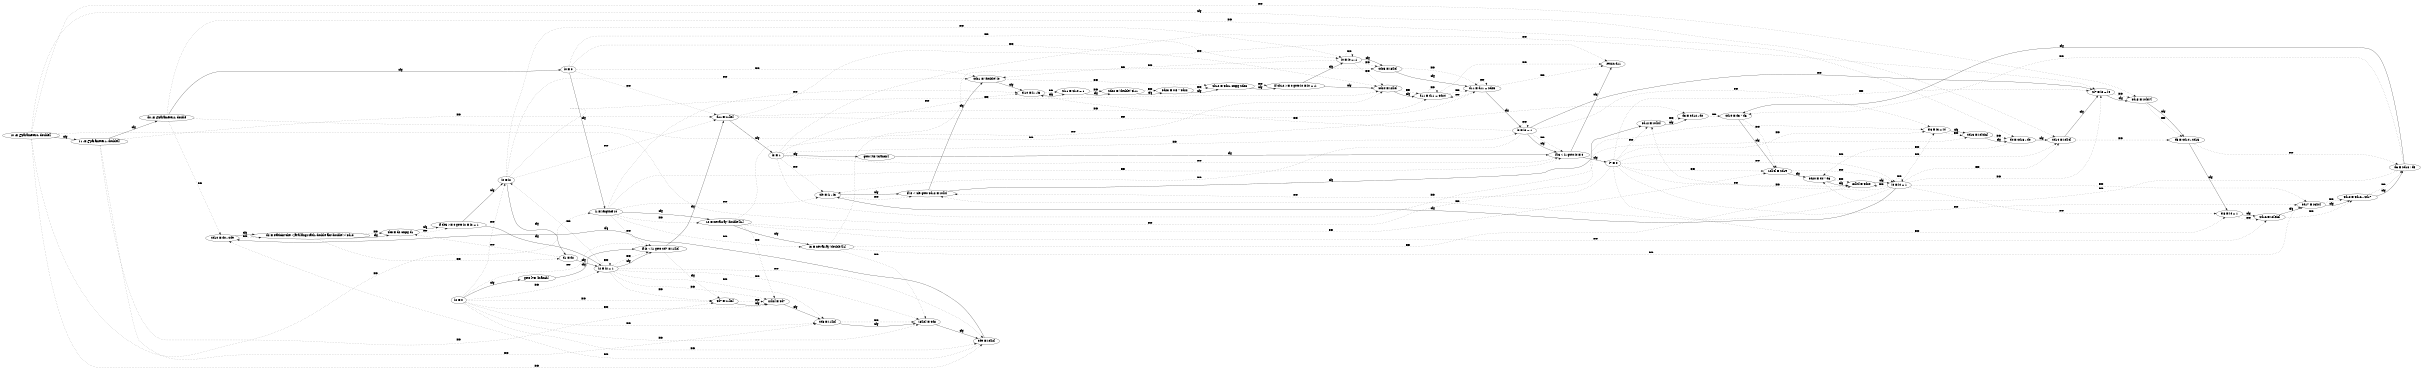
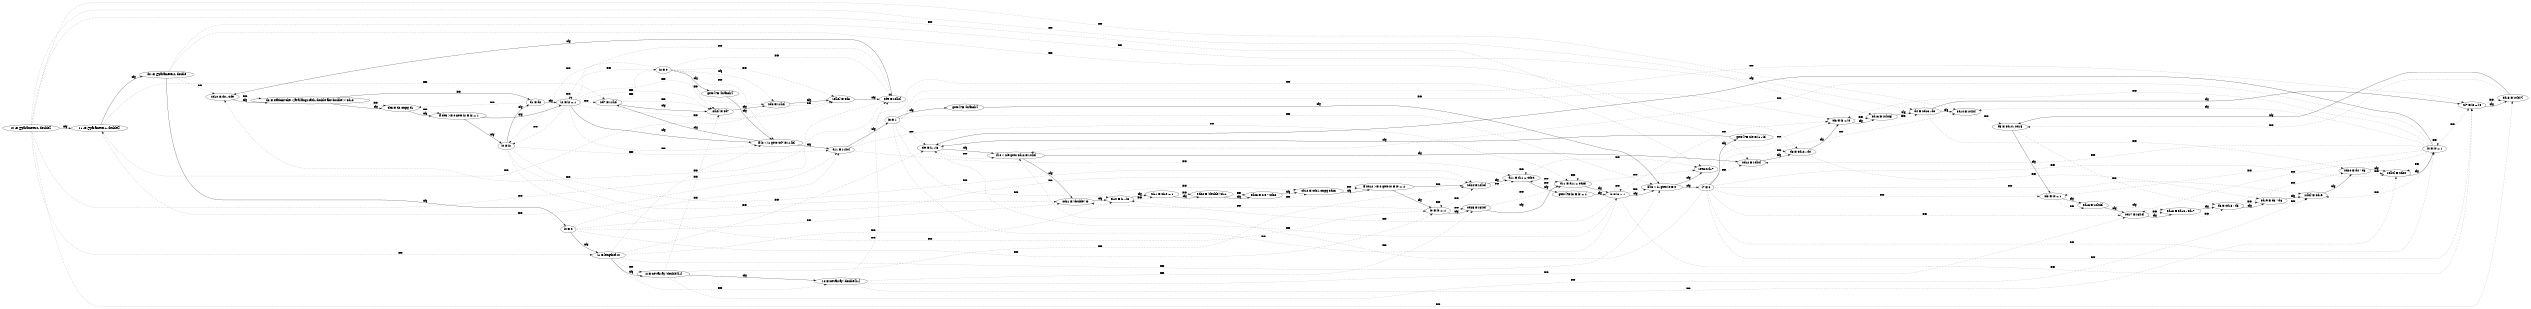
(1199, 11) -> (1100, 24)
none -> (866, 20)
(1613, 64) -> (1706, 169)
(1807, 75) -> (2100, 272)
(1349, 86) -> (1438, 185)
(2081, 117) -> (2195, 101)
none -> (1751, 137)
none -> (1825, 141)
(1977, 167) -> (2207, 107)
(1842, 172) -> (2389, 191)
none -> (1573, 194)
(2311, 212) -> (2135, 205)
(1507, 240) -> none
(436, 261) -> (433, 93)
(894, 269) -> (878, 195)
(690, 276) -> (687, 127)
(588, 300) -> (635, 83)
(629, 324) -> (720, 71)
(375, 355) -> (435, 176)
